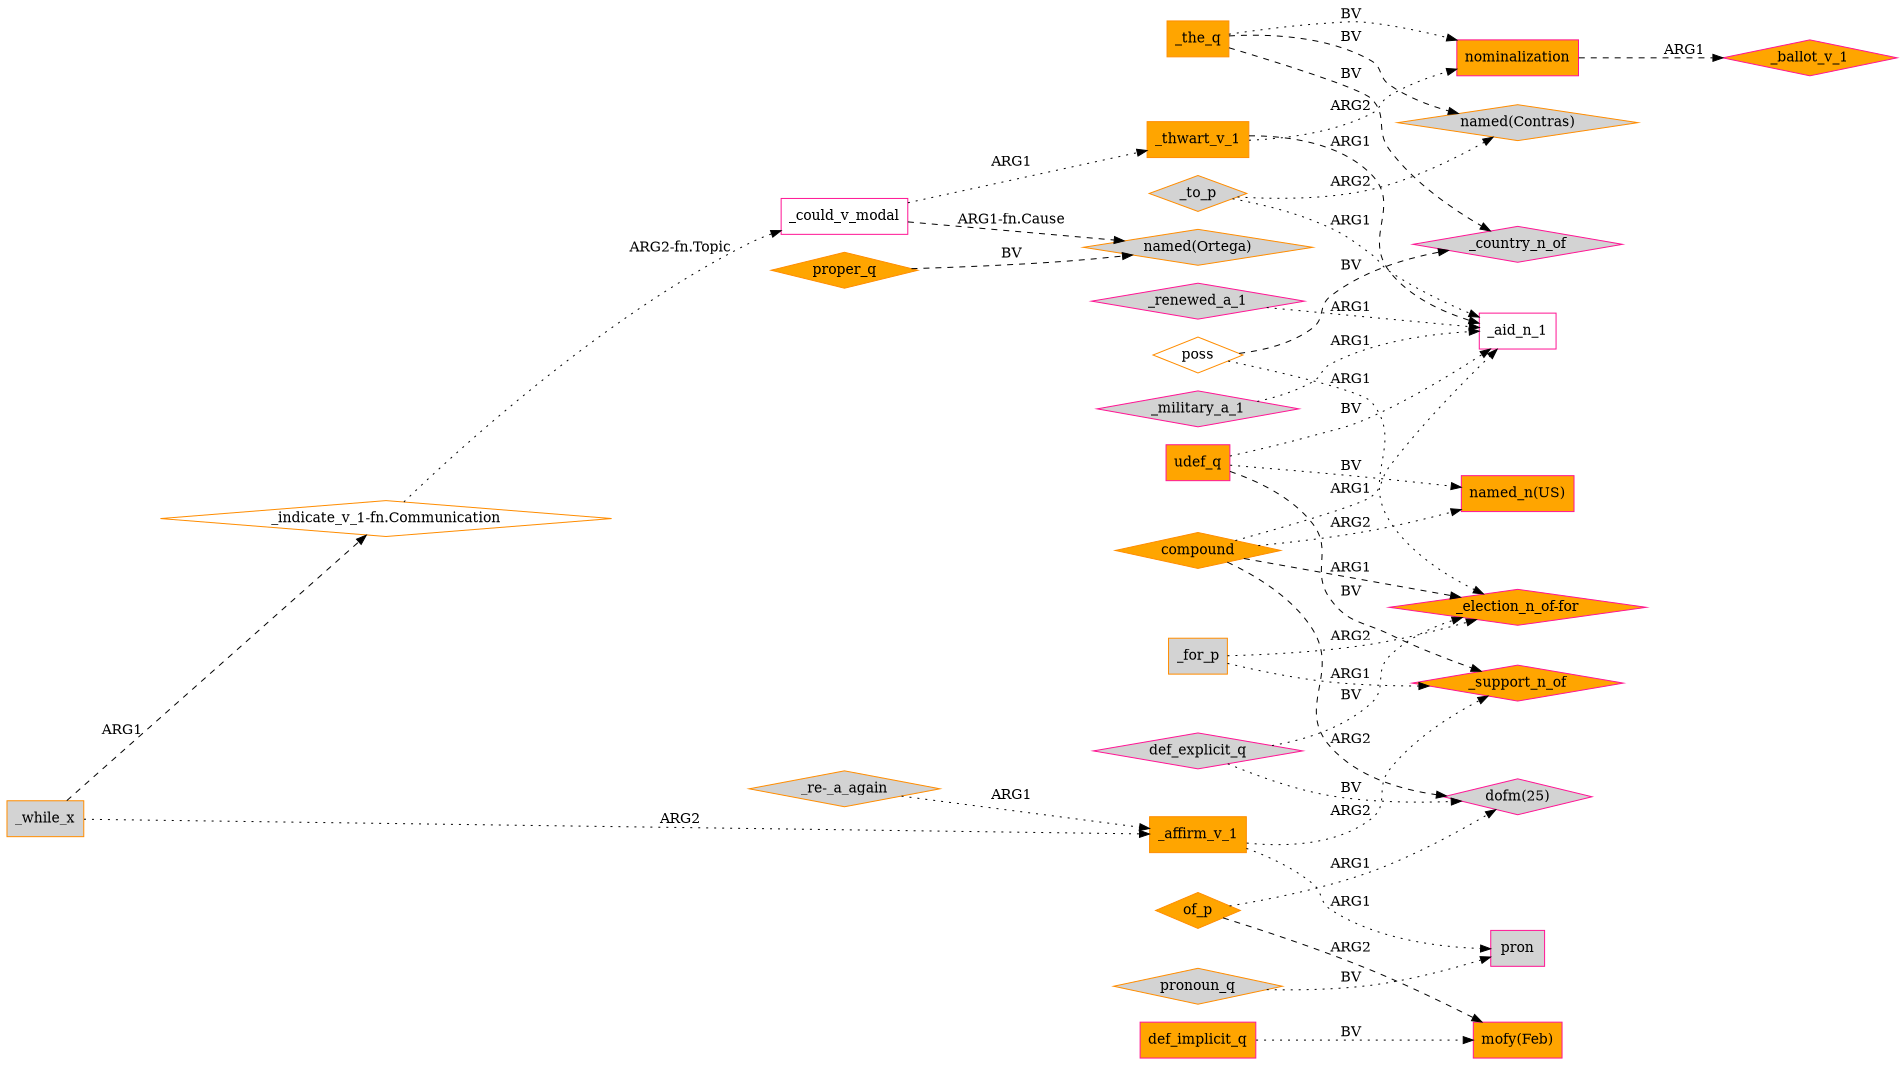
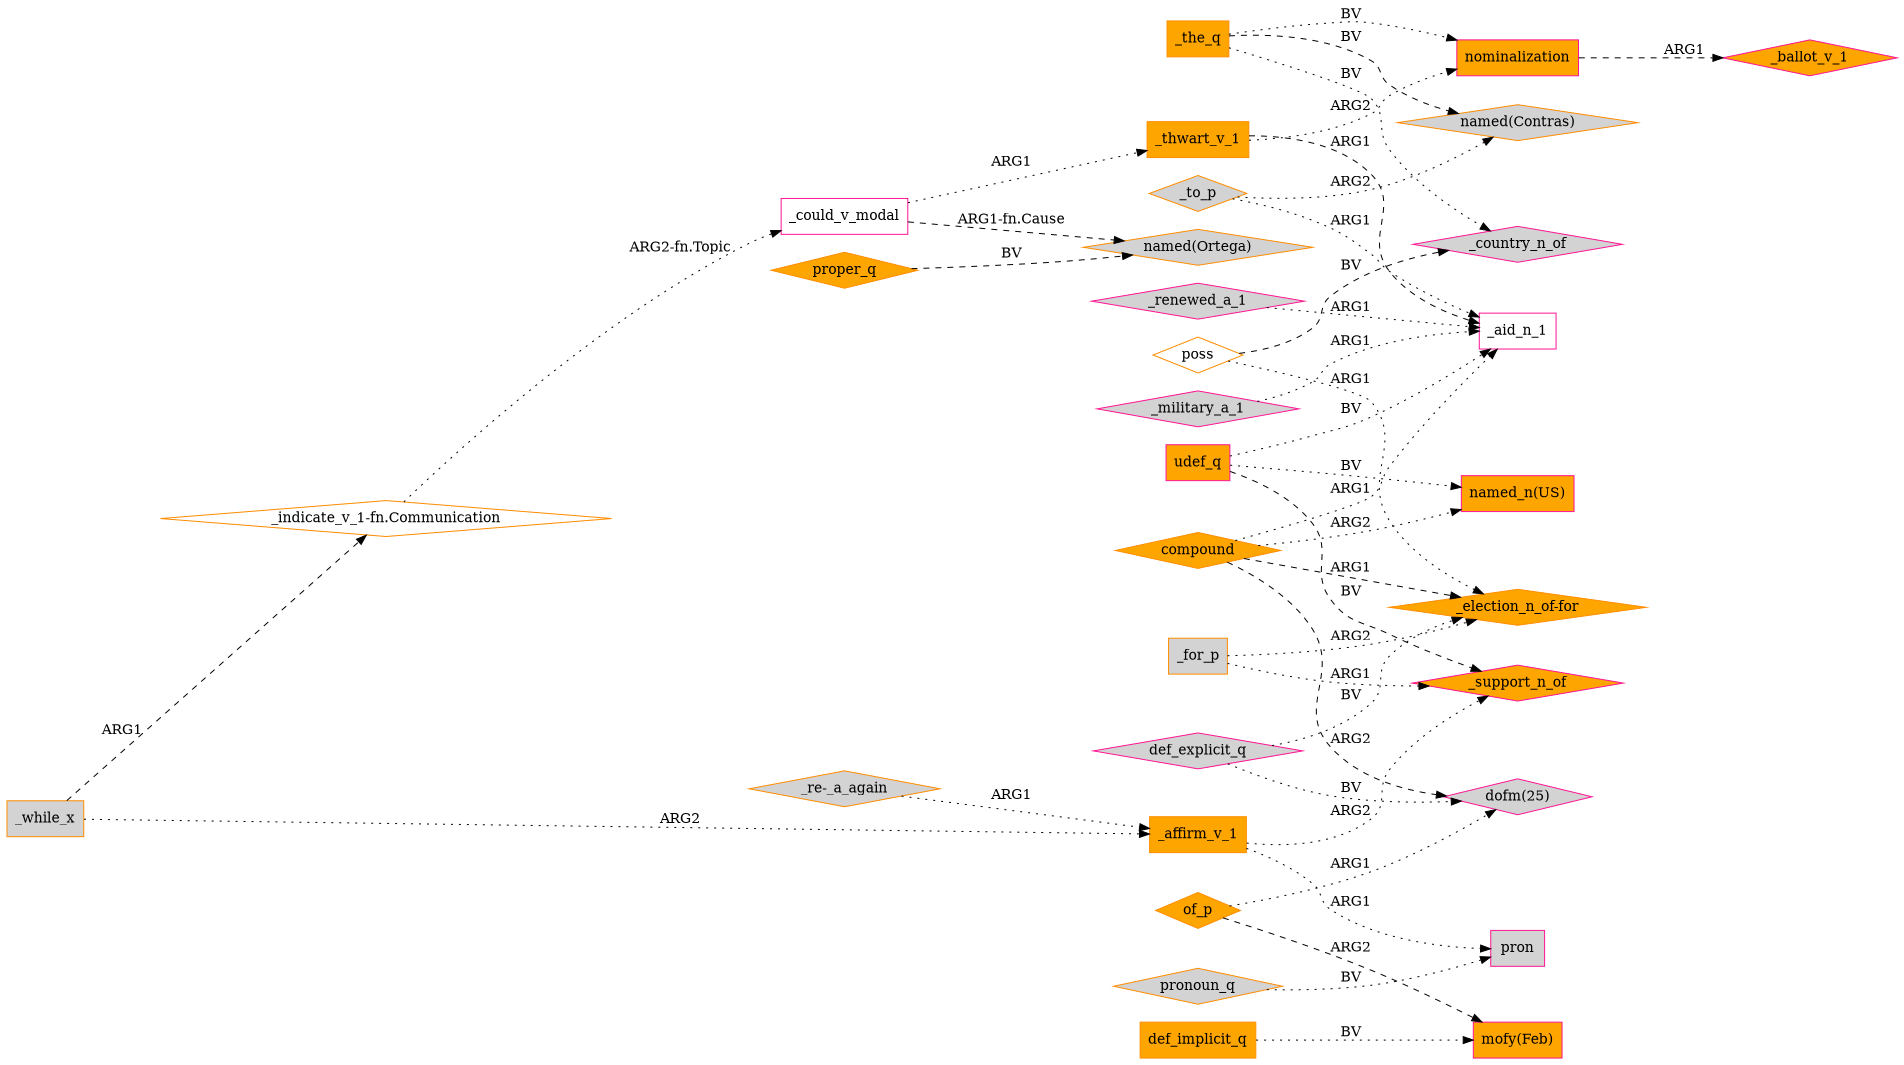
(1374, 102) -> (1374, 102)
(1518, 607) -> (1518, 607)
(1198, 1040) -> (1198, 1040)
